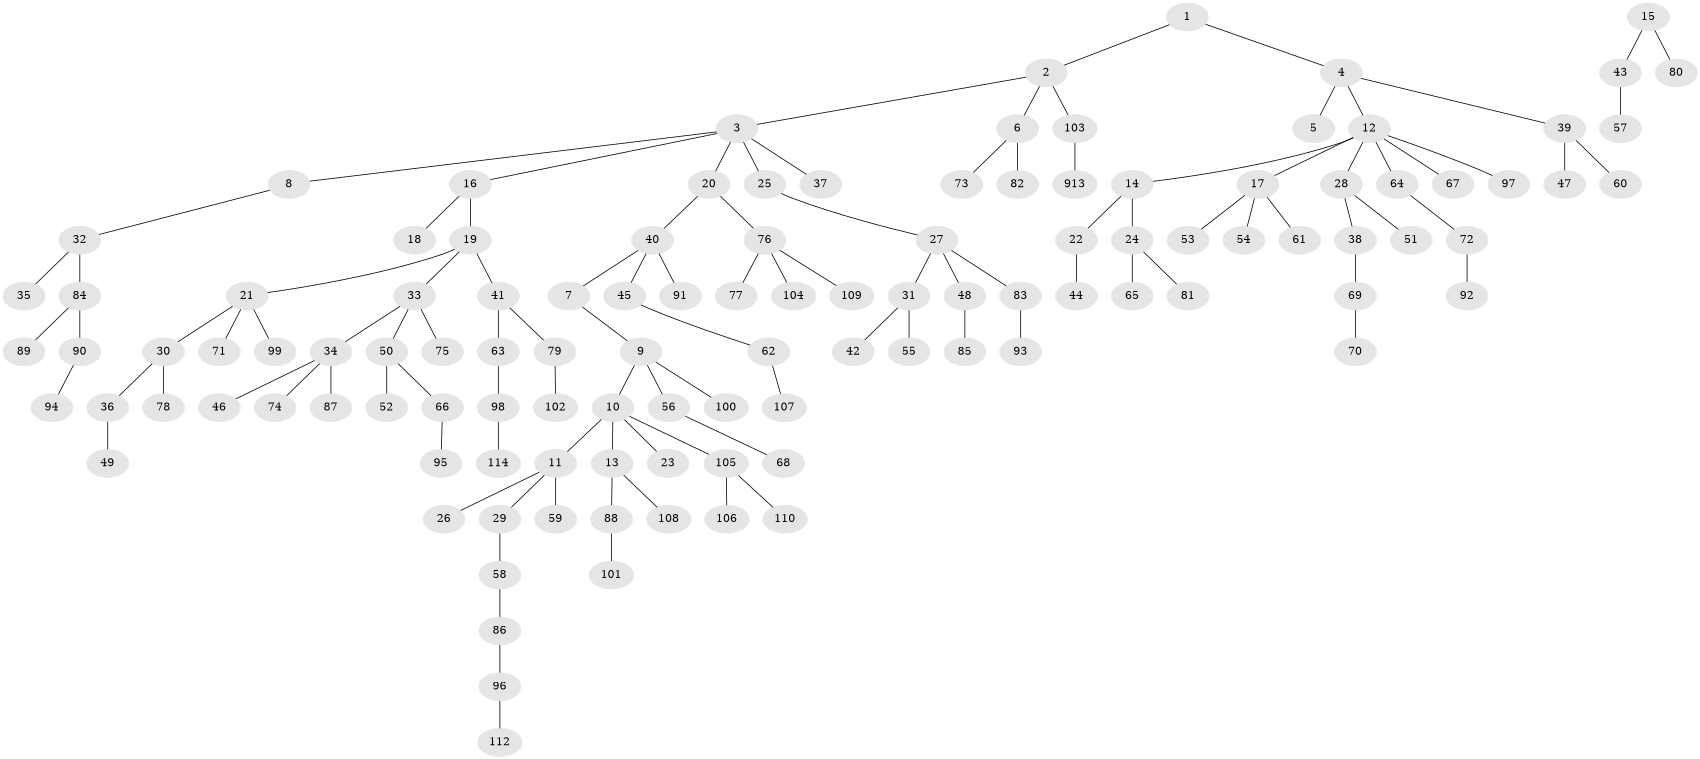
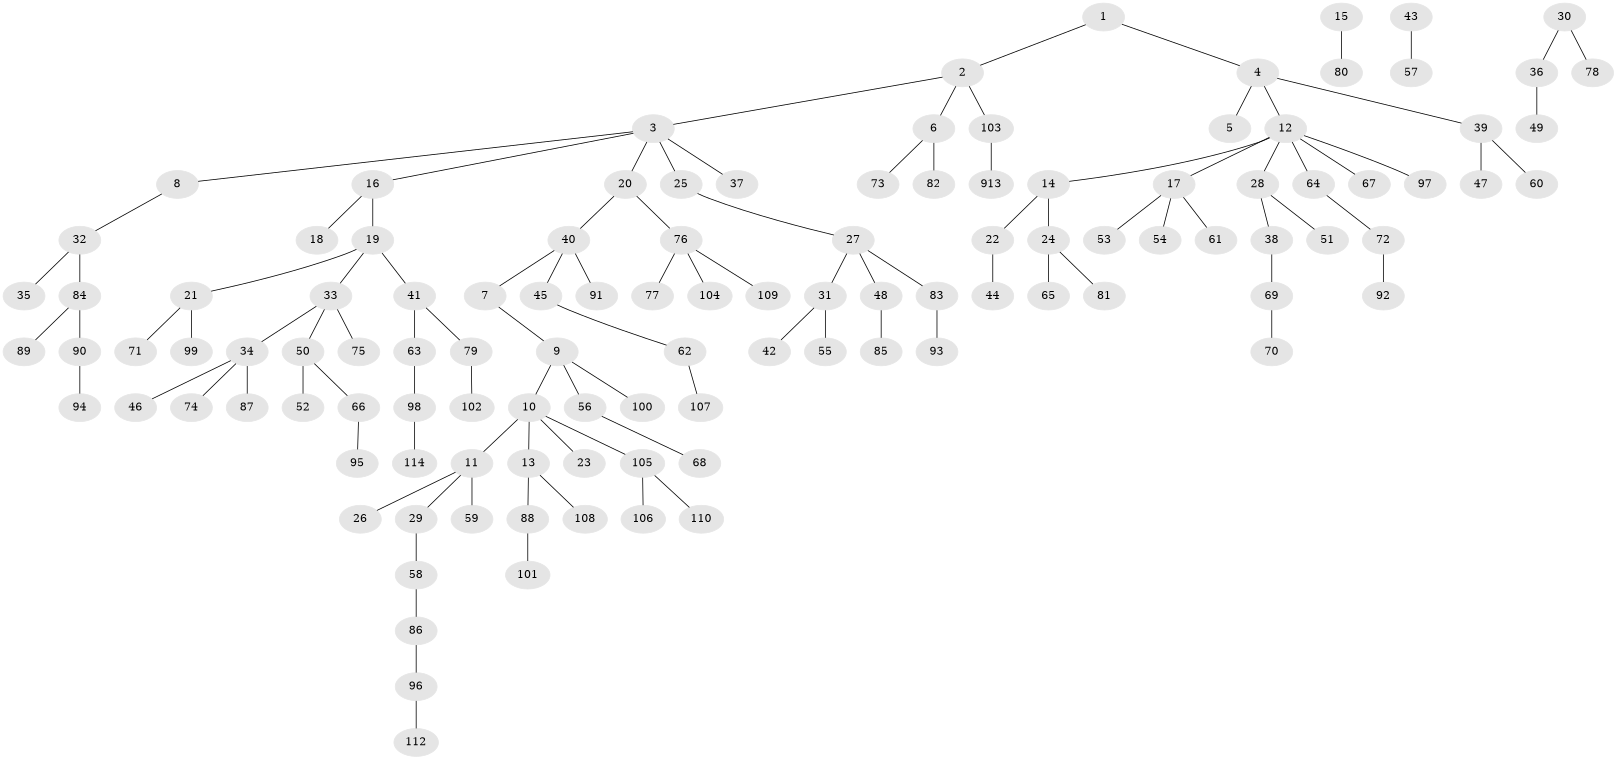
(1634, 45) -> none
(205, 324) -> none
